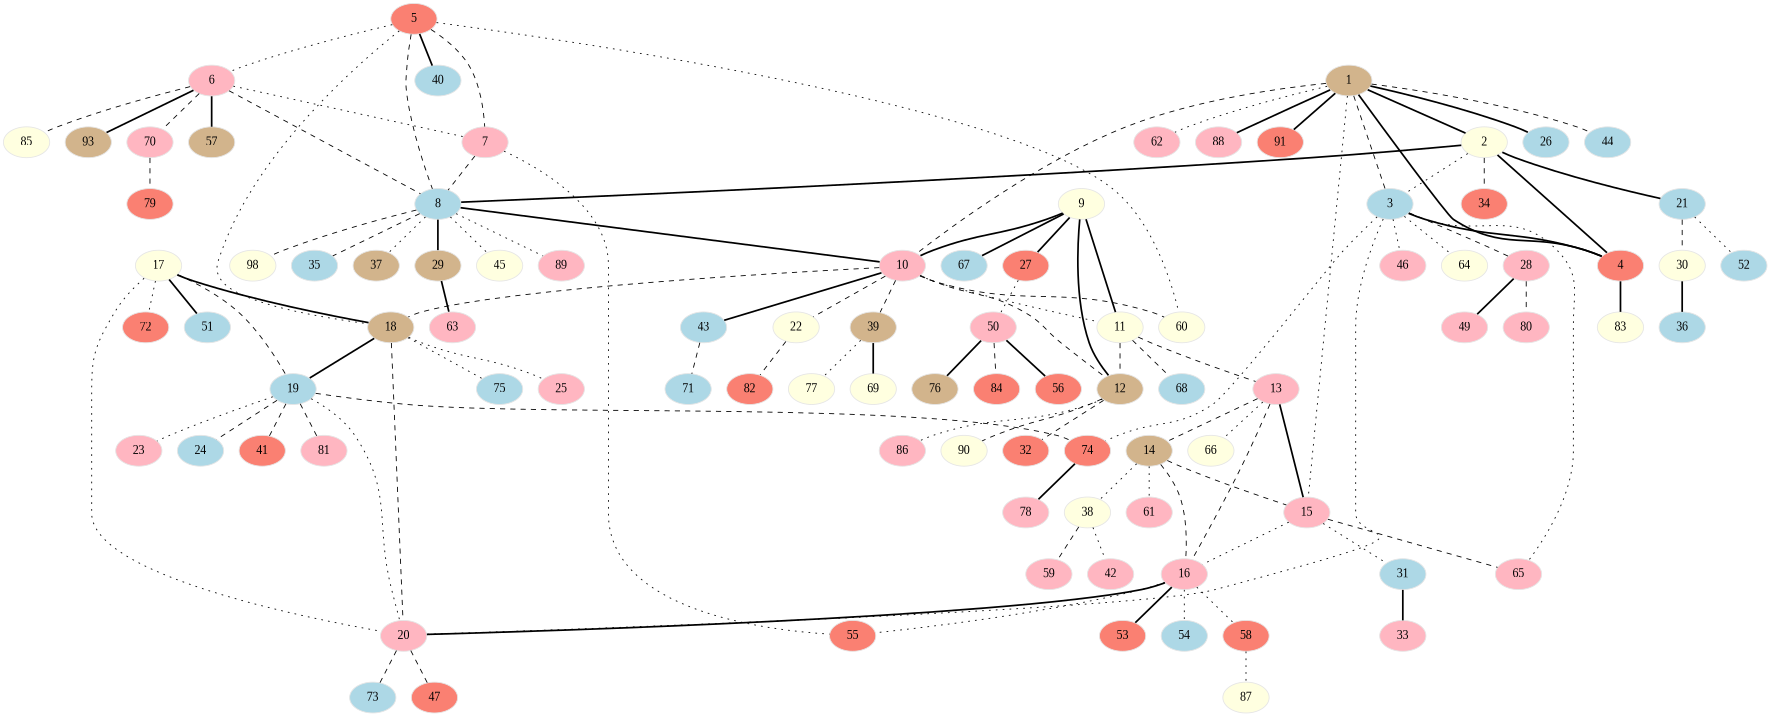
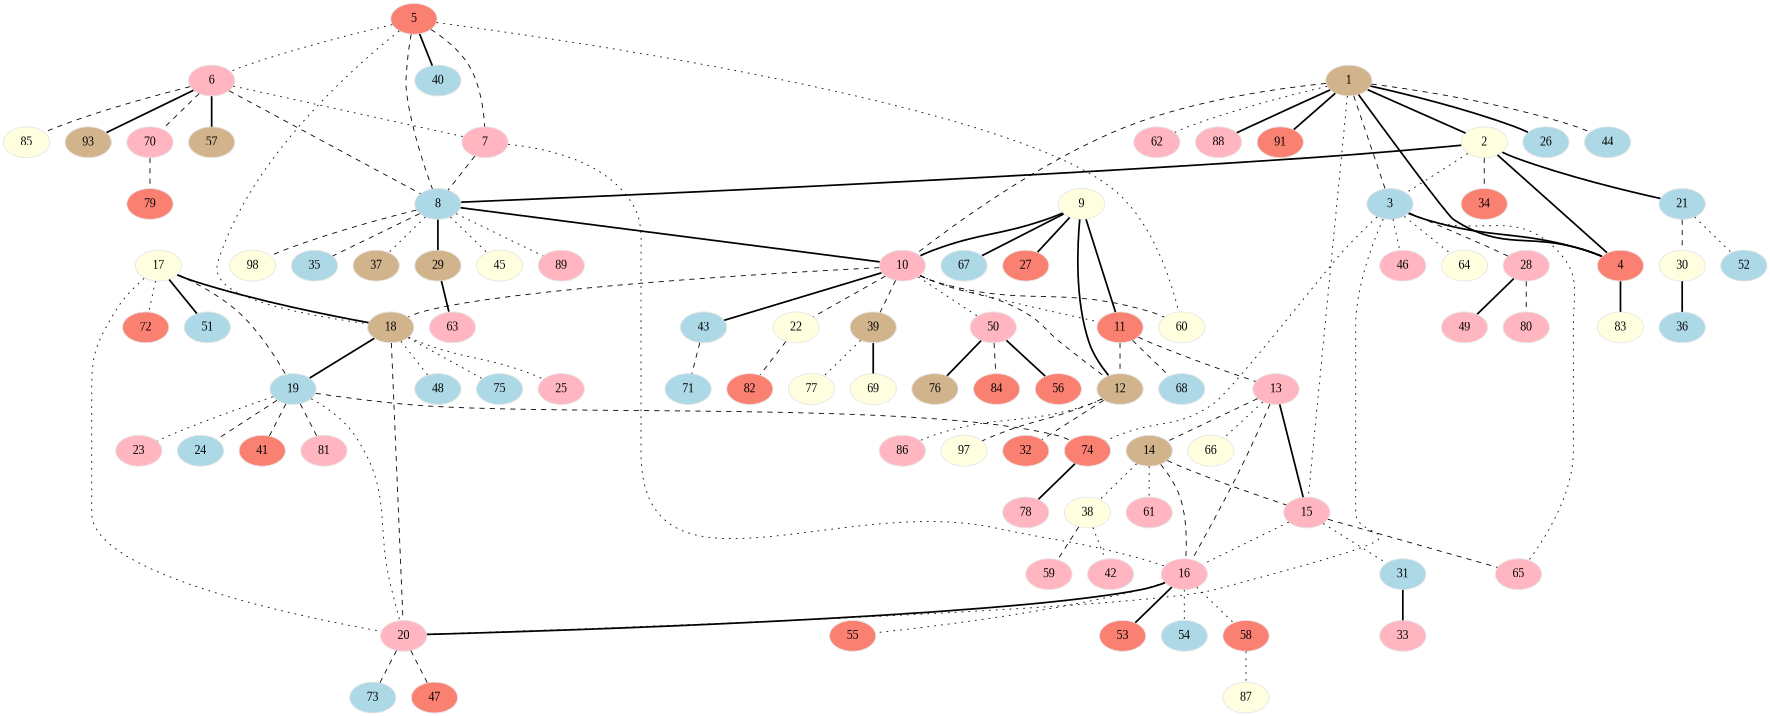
(1013, 290) -> (948, 296)
(1120, 327) -> (1120, 327)
none -> (438, 389)
(608, 445) -> (684, 530)
(964, 451) -> (964, 451)
